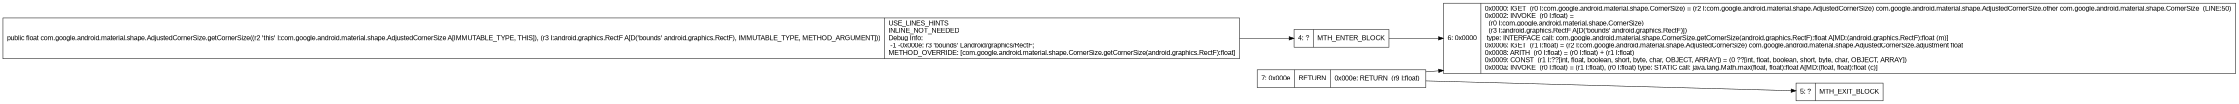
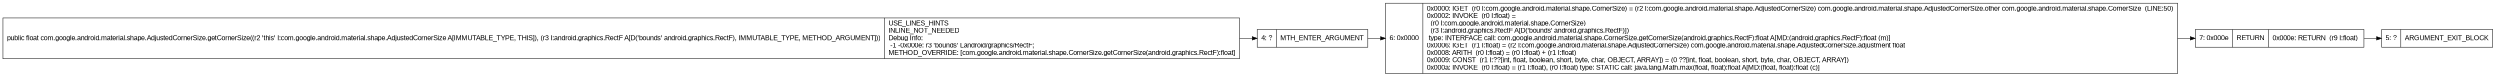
(1351, 38) -> (1322, 38)
(1432, 71) -> (2184, 38)
(1849, 92) -> (2447, 38)
